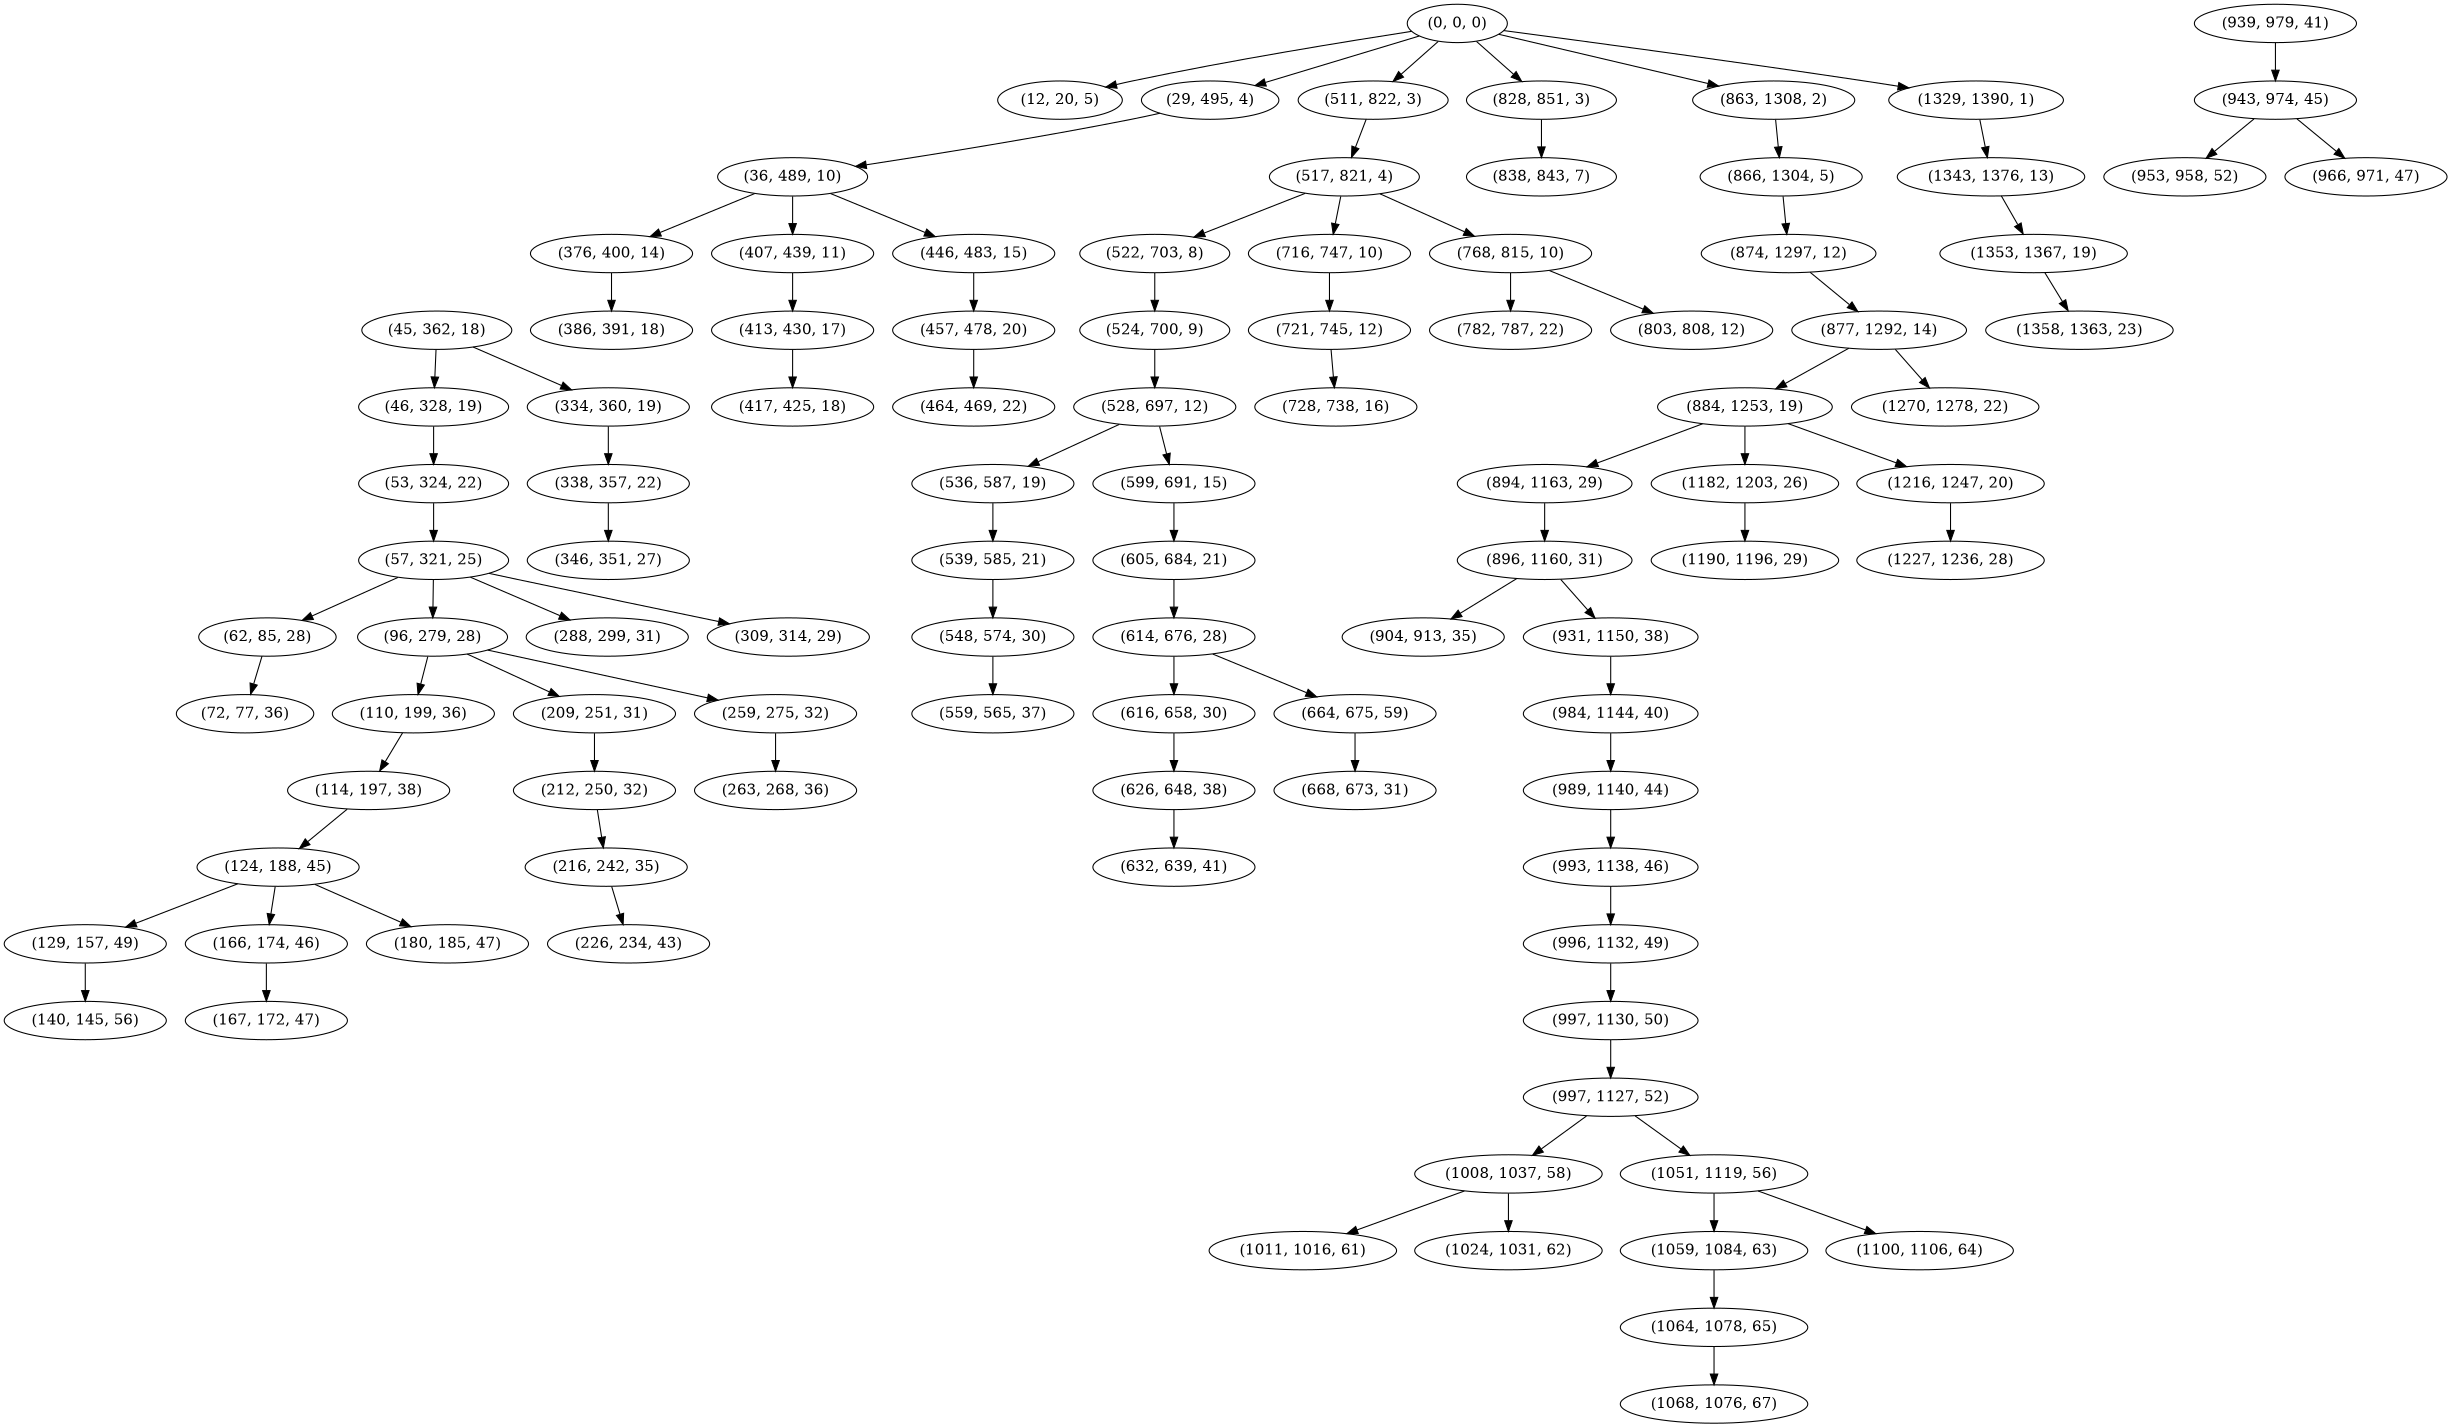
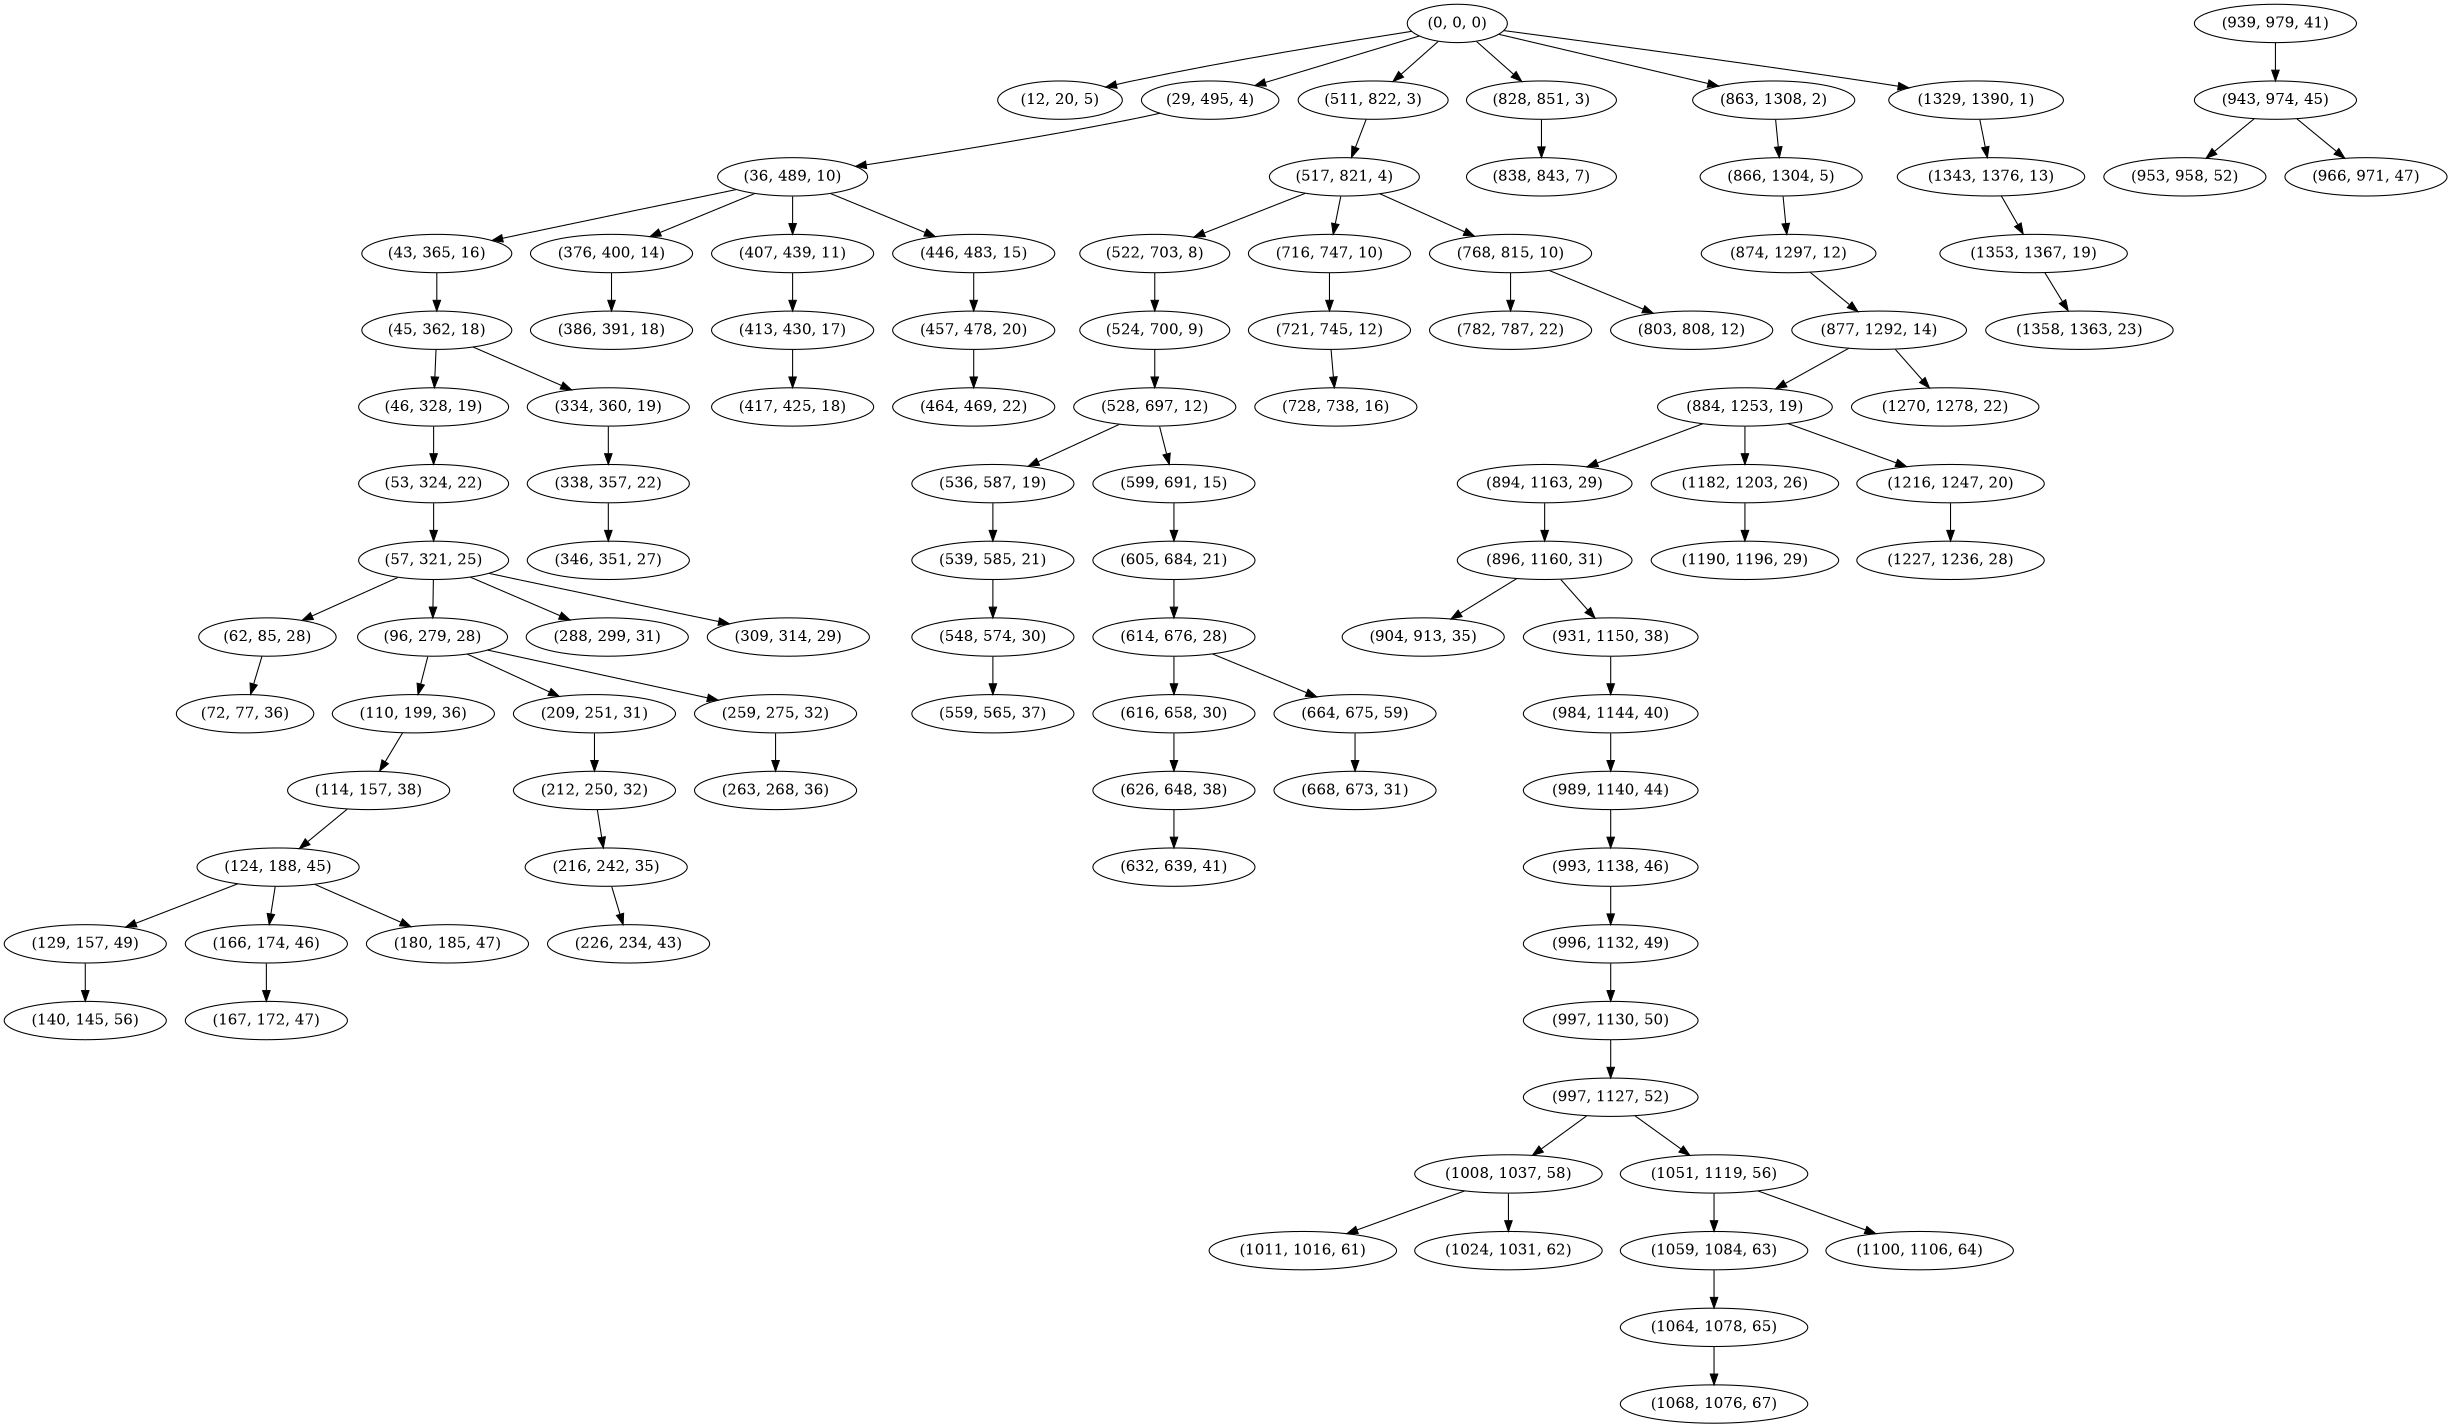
none -> (437, 254)
(369, 790) -> (369, 790)
